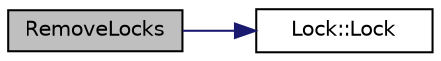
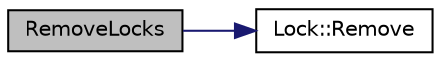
(344, 31) -> (344, 31)
